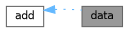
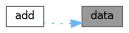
(68, 9) -> (58, 24)
